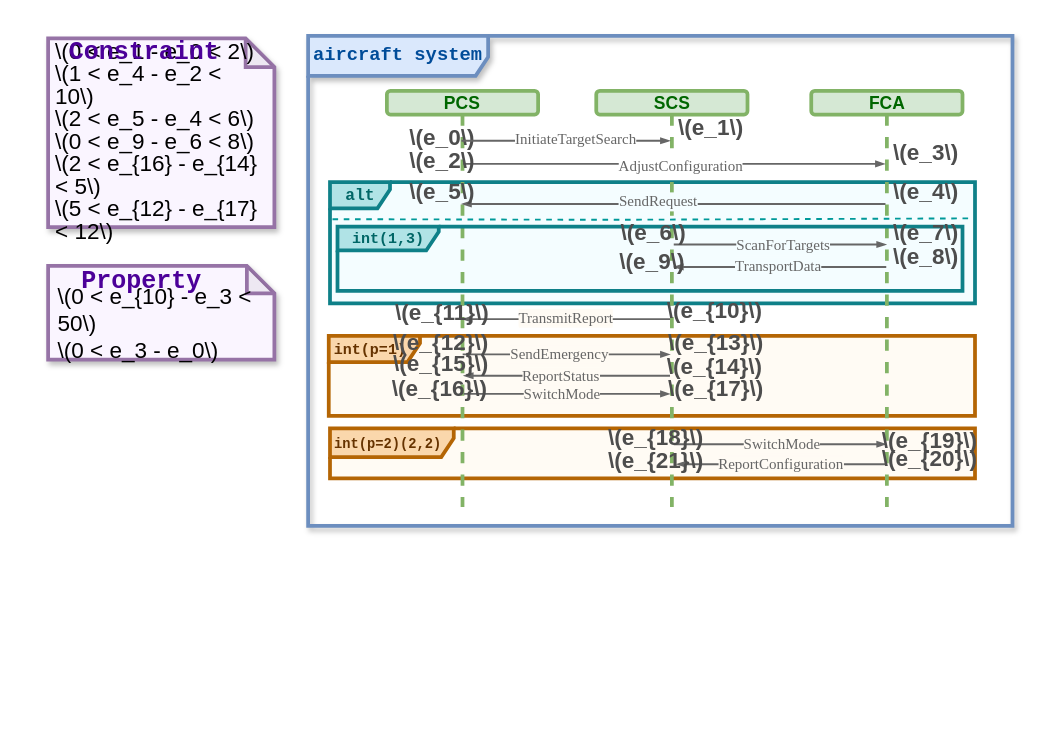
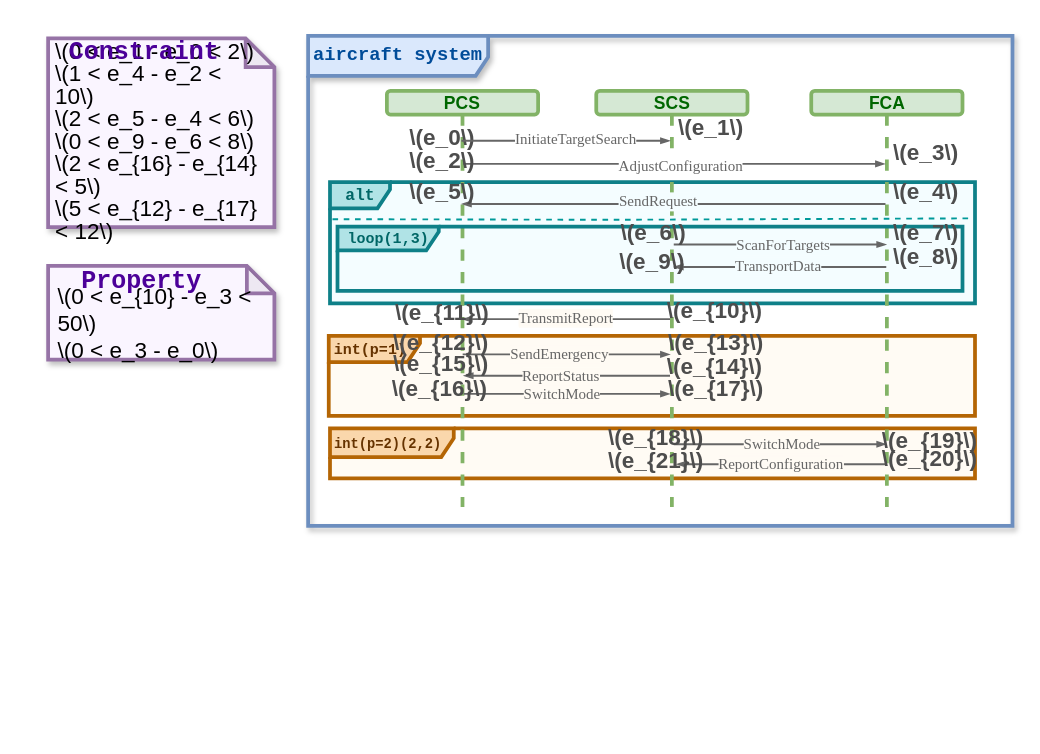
(389, 238) -> (389, 238)
